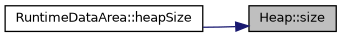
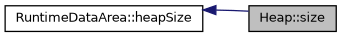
(219, 27) -> (232, 10)
